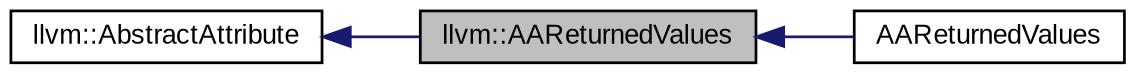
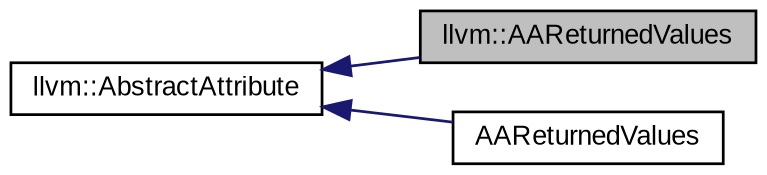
(819, 37) -> (402, 116)
